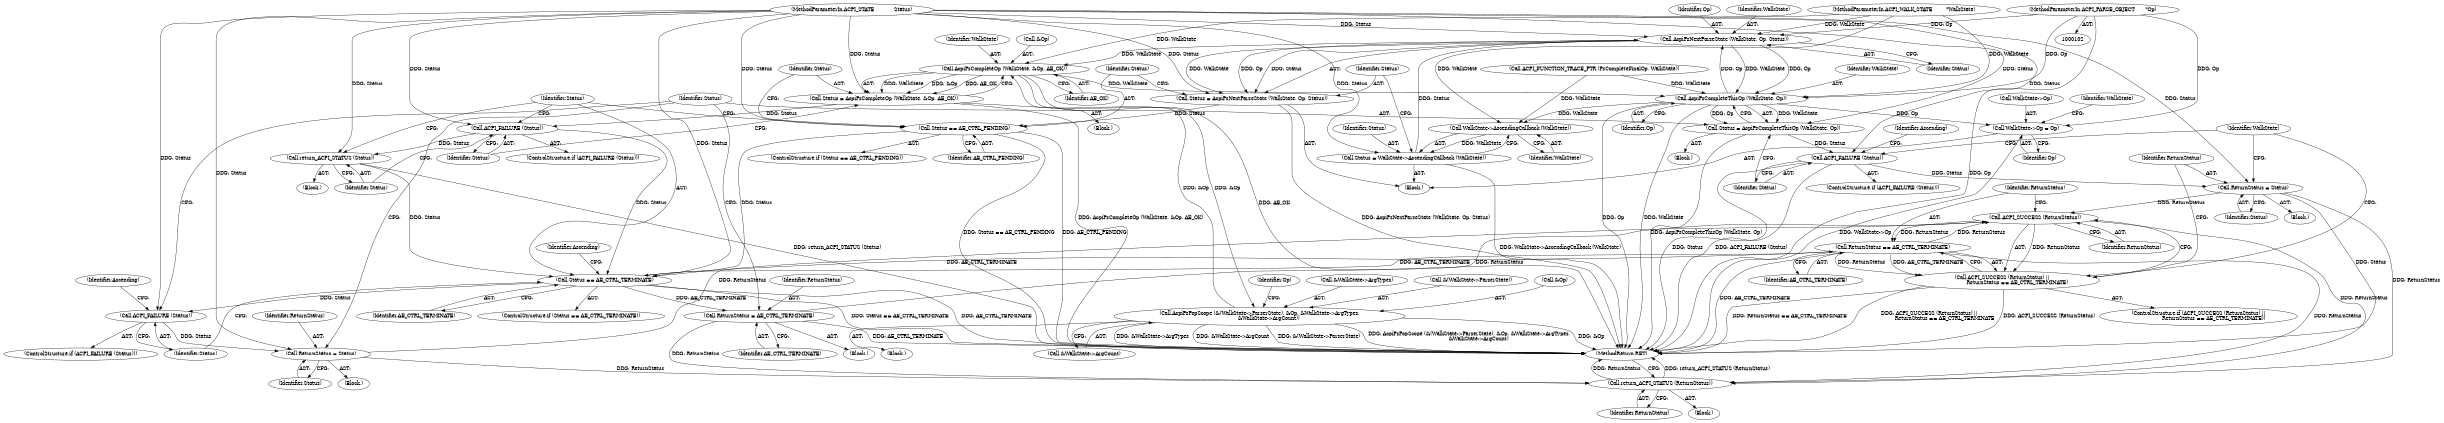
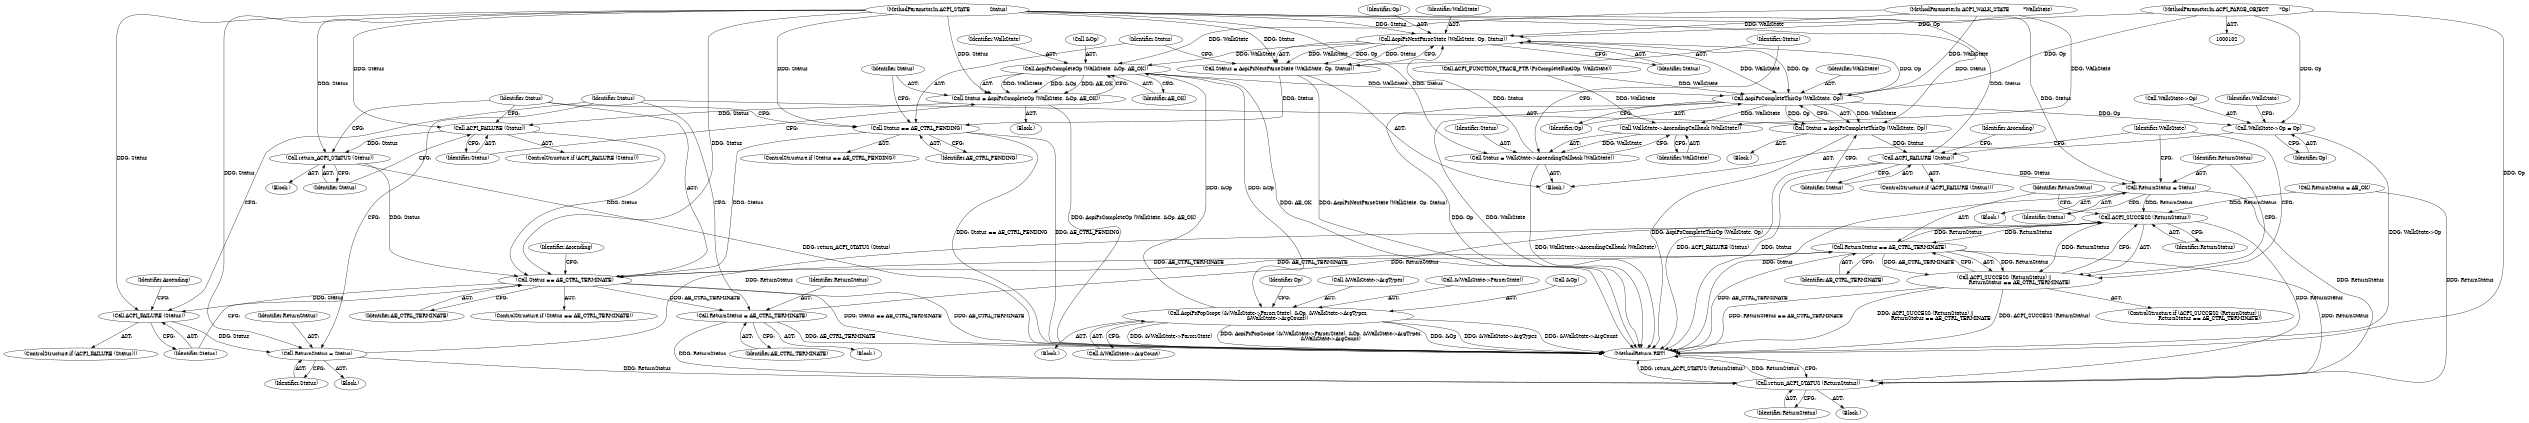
none -> (1396, 61)
none -> (2334, 188)
